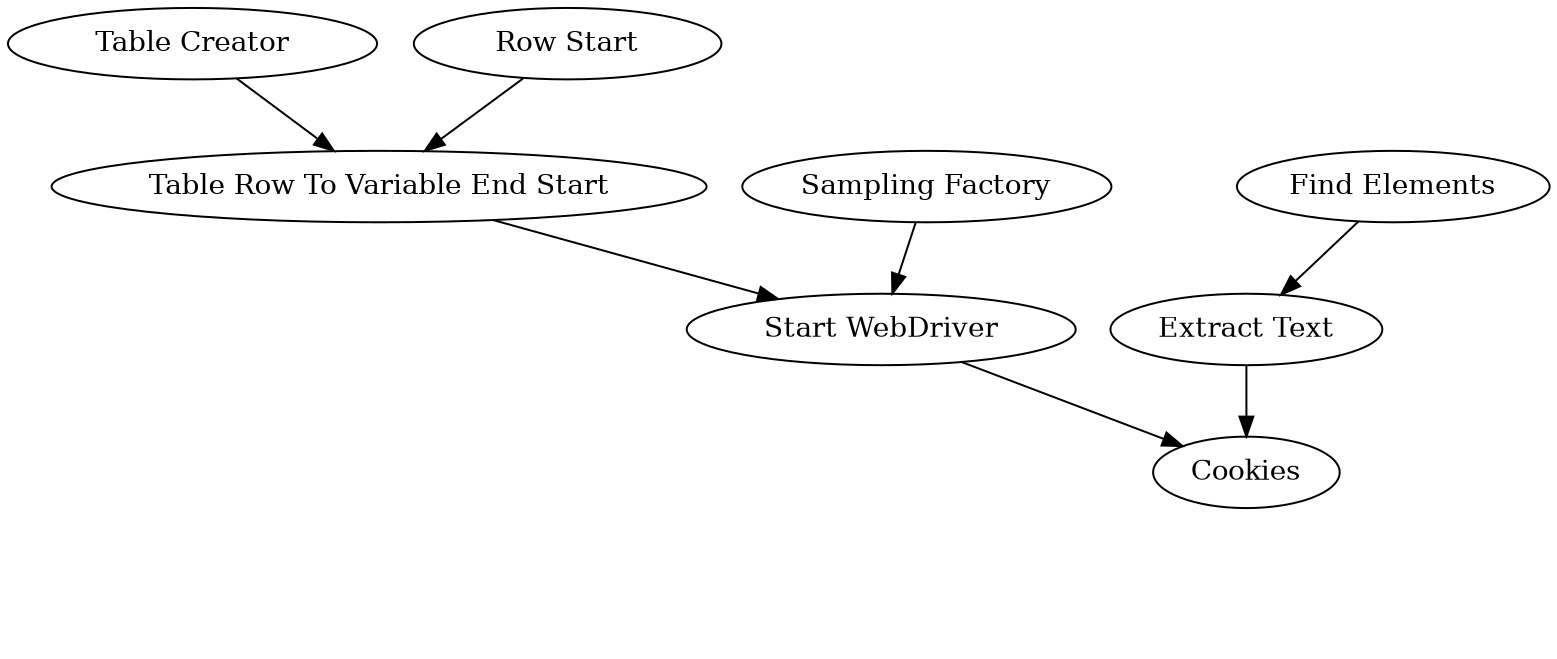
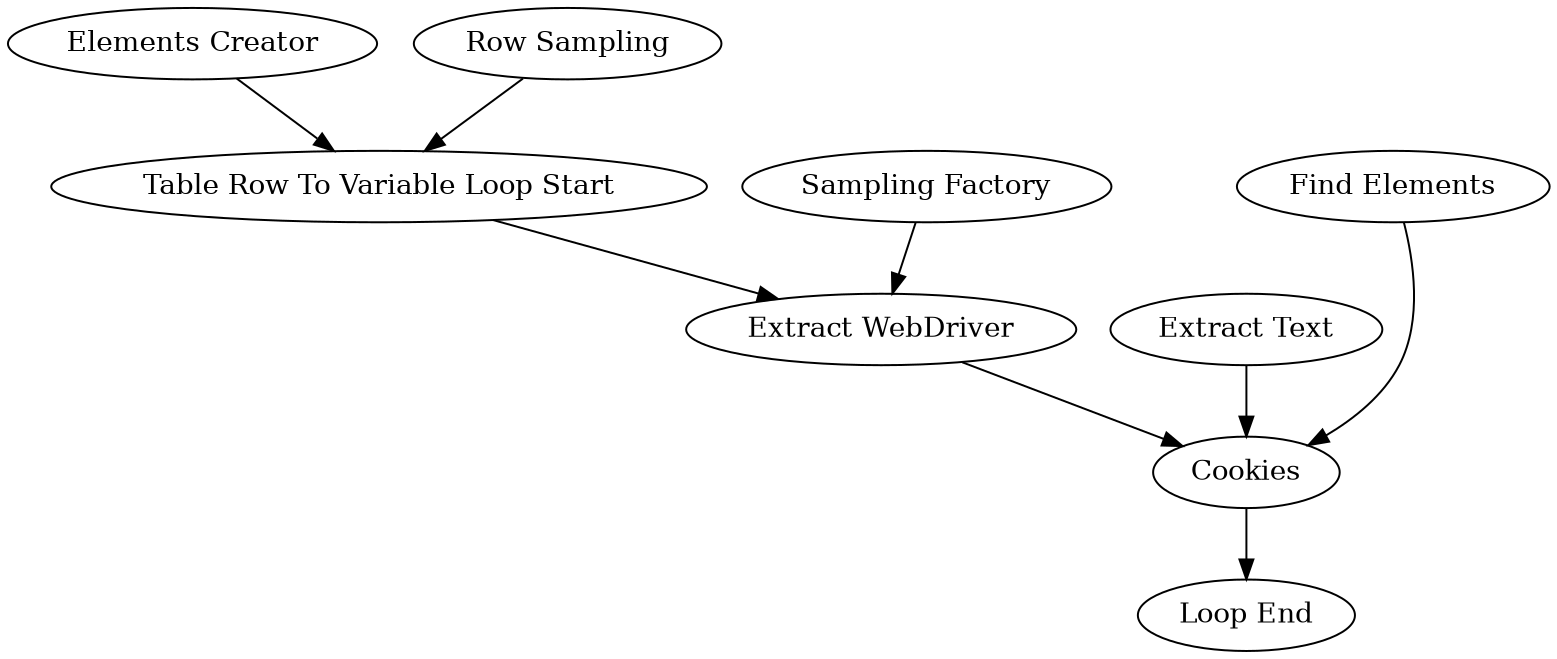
(193, 44) -> (193, 44)
(568, 44) -> (568, 44)
(379, 187) -> (379, 187)
(1327, 251) -> (1407, 345)
(881, 329) -> (881, 329)
none -> (1246, 615)
